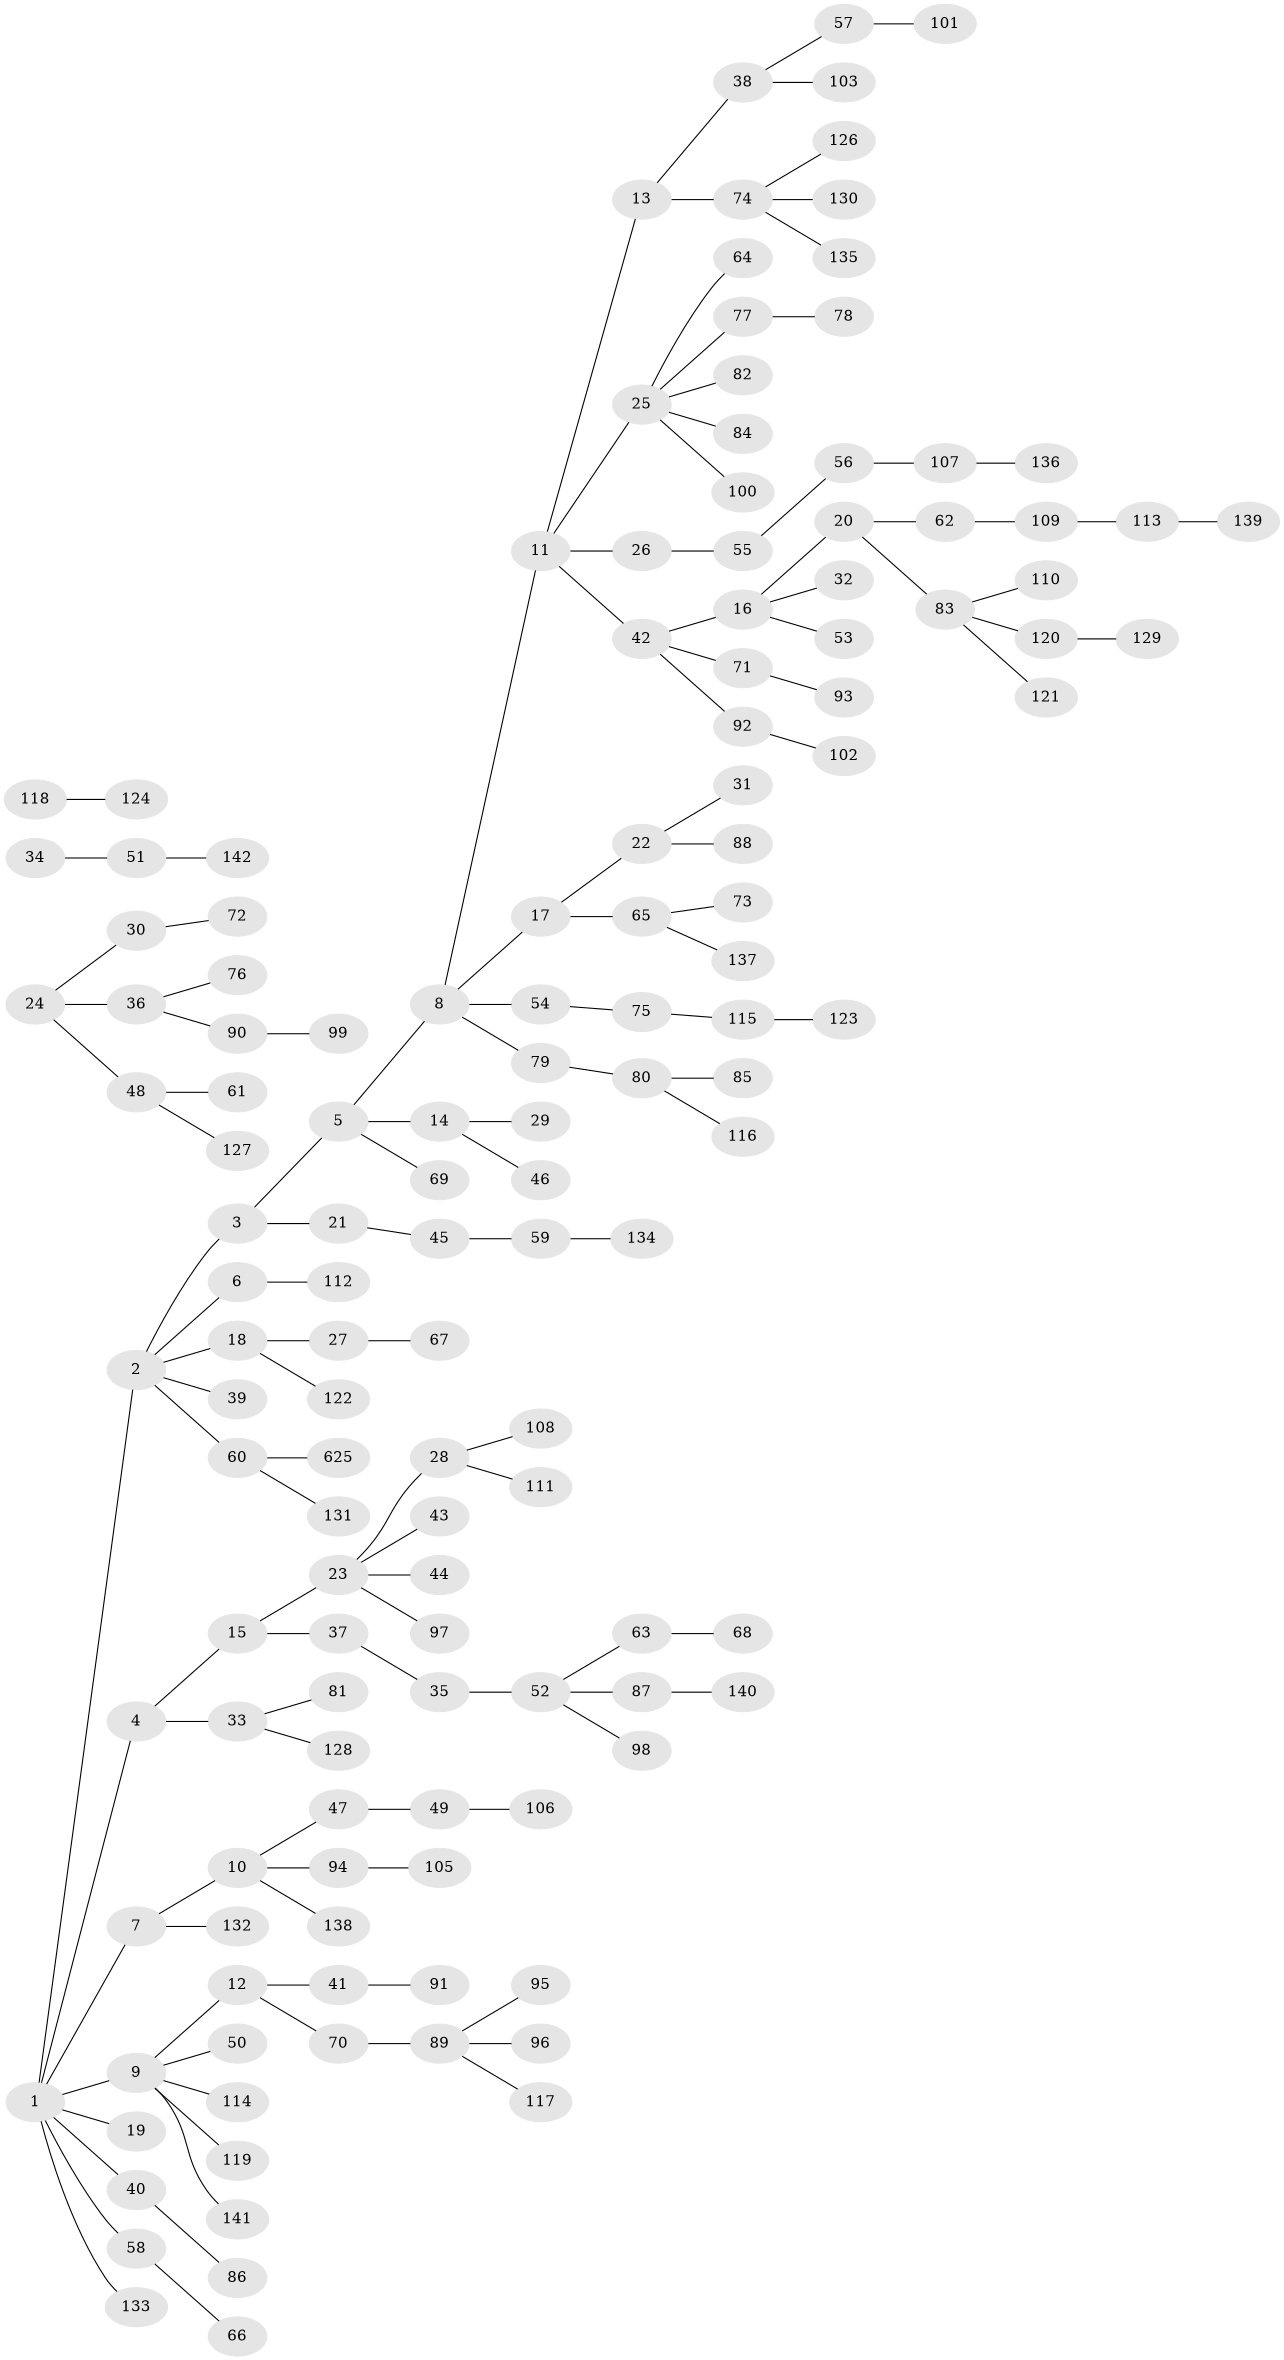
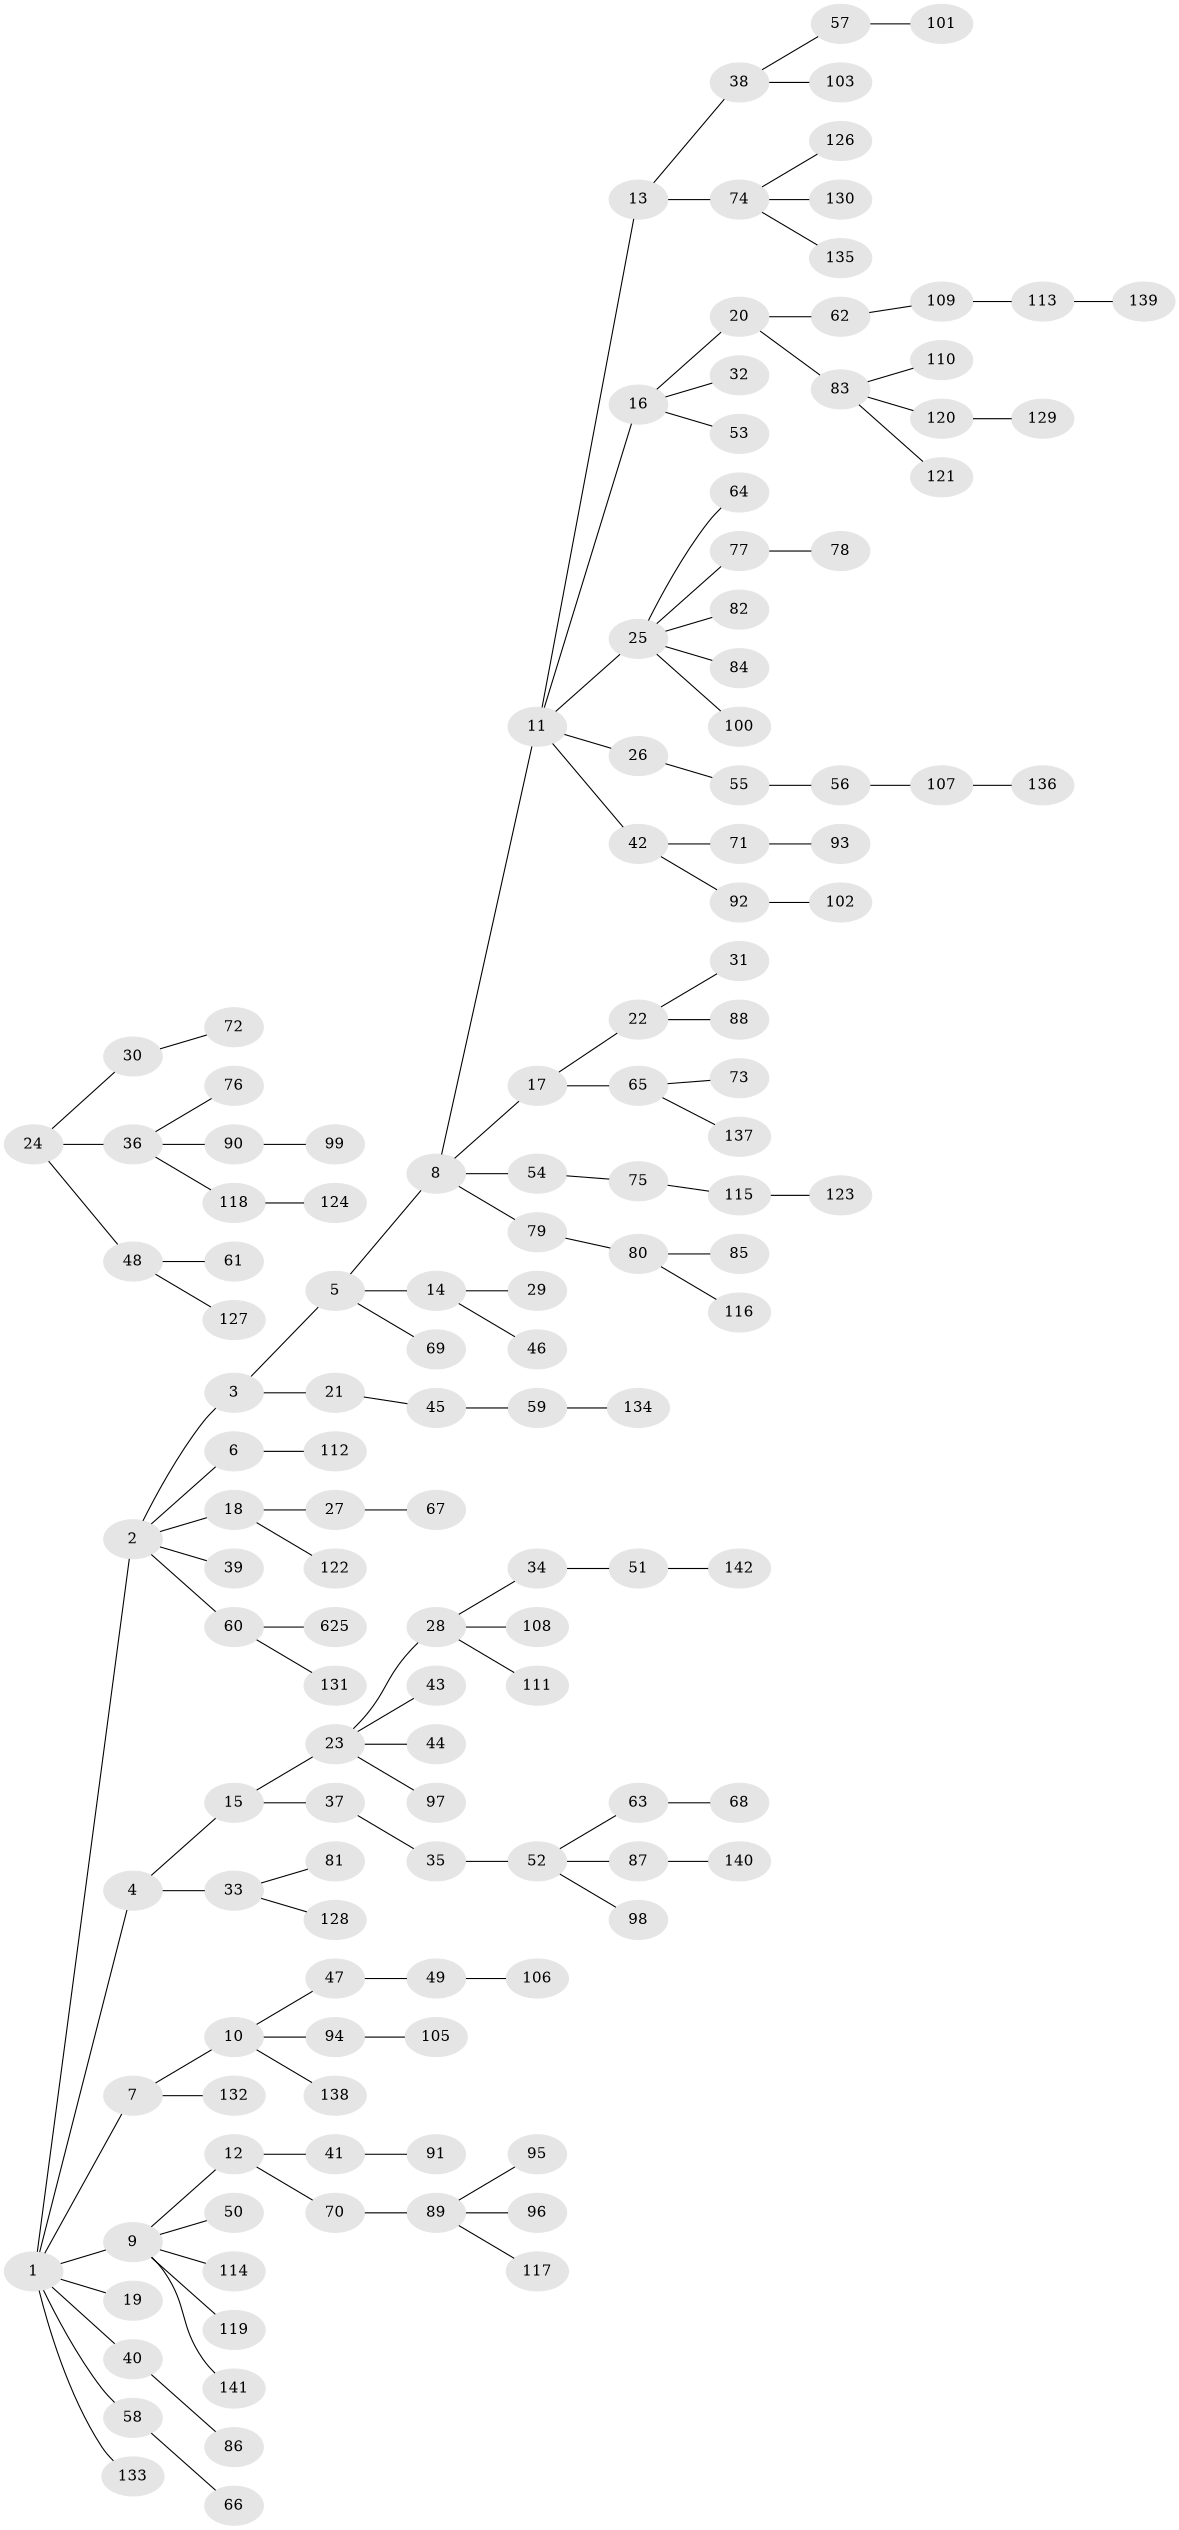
(692, 624) -> (588, 566)
none -> (183, 1173)
none -> (487, 1598)
